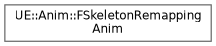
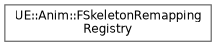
(108, 23) -> (108, 23)
